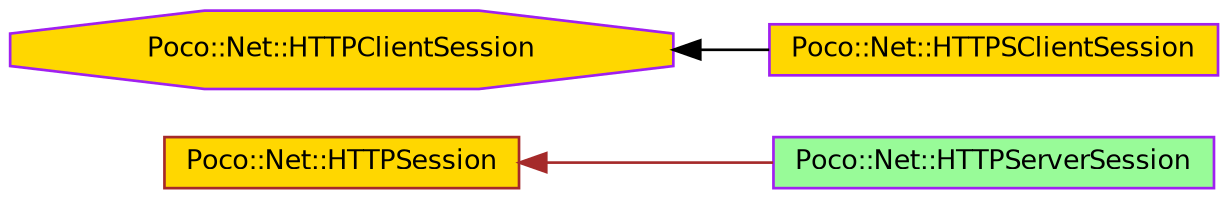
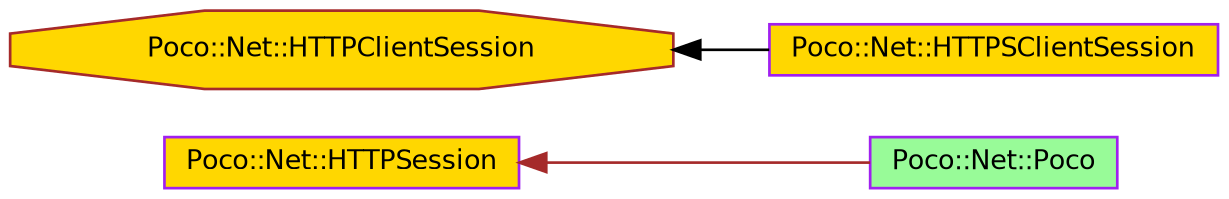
(342, 50) -> (342, 50)
(342, 163) -> (342, 163)
(994, 163) -> (994, 163)
